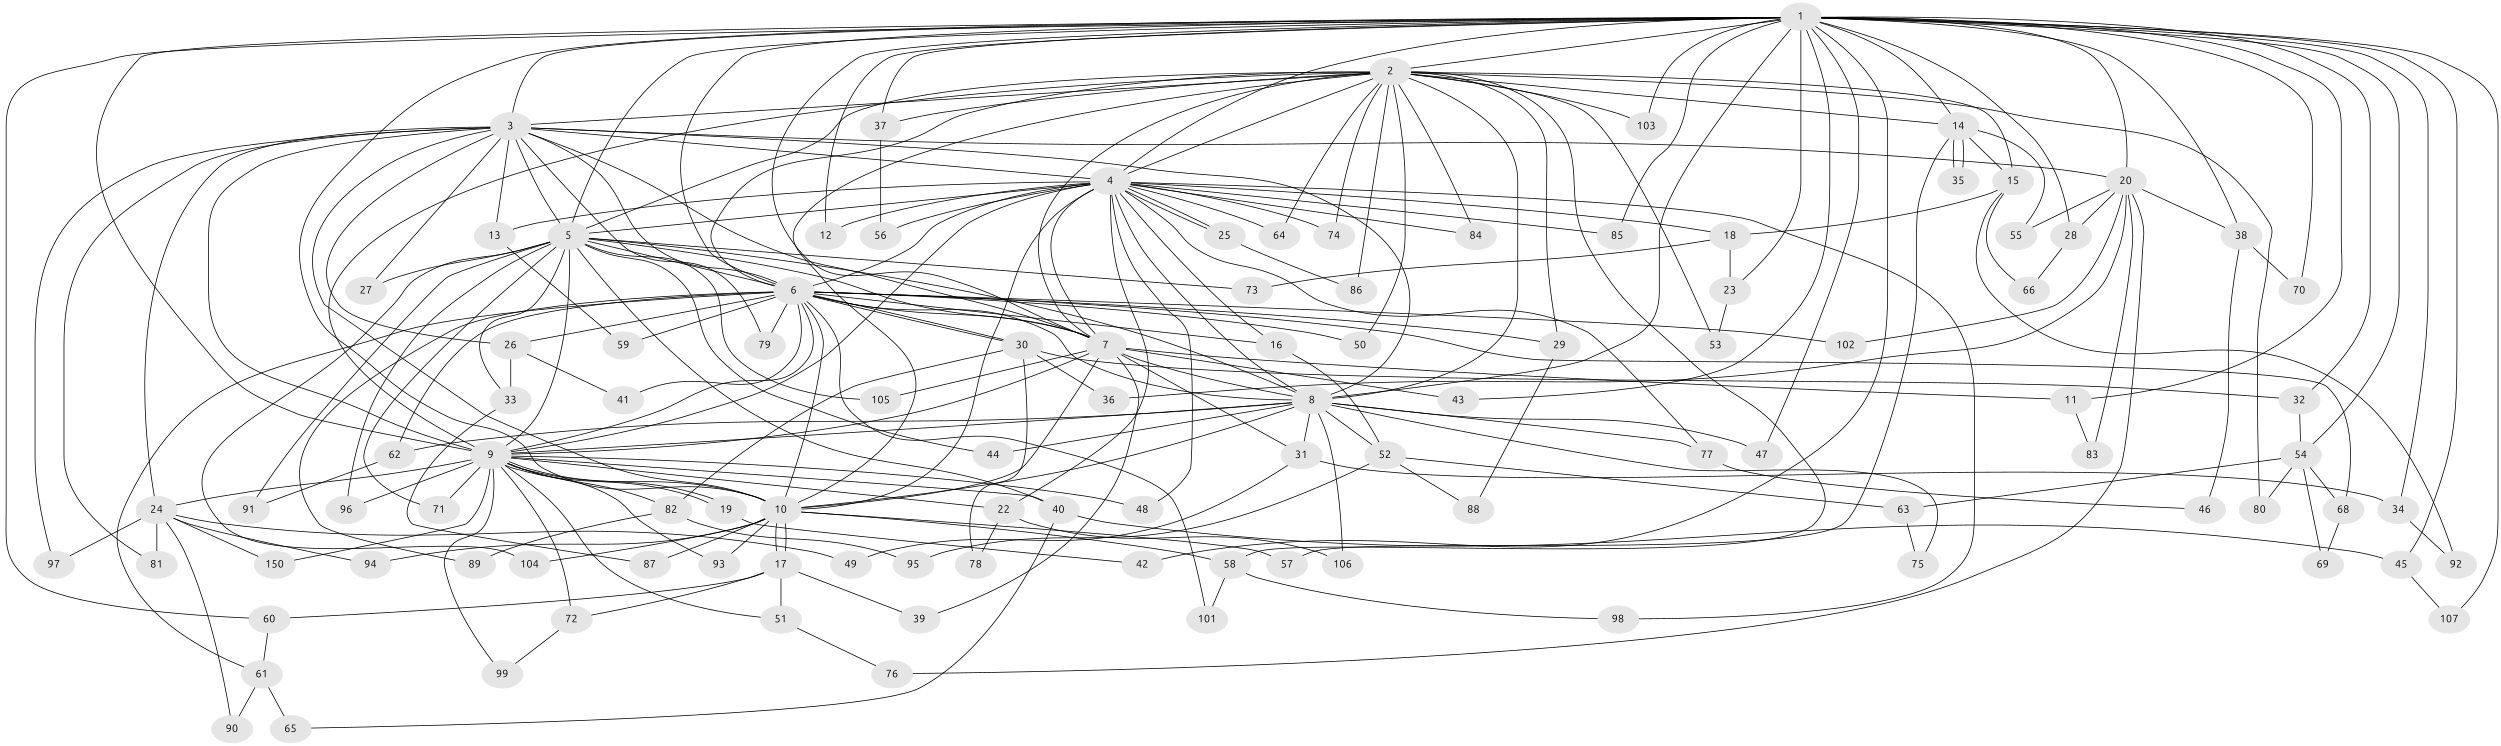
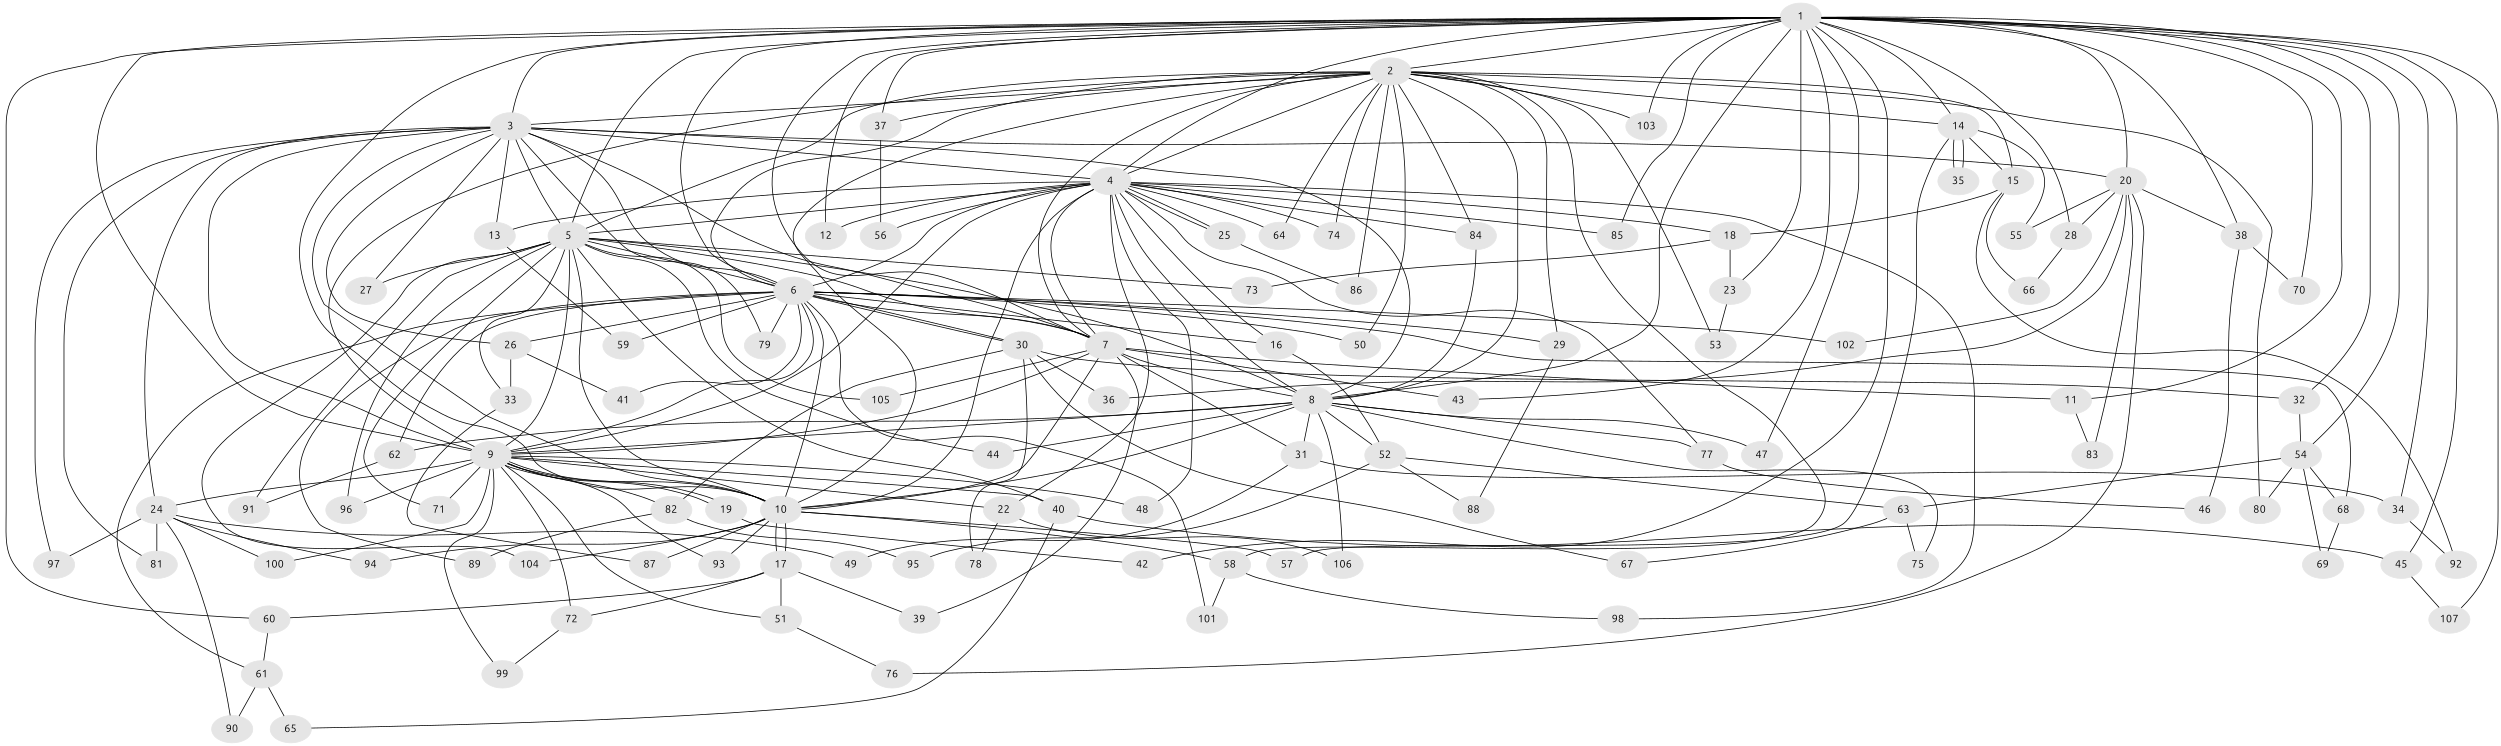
(1057, 337) -> (1441, 360)
none -> (598, 417)
(275, 565) -> (275, 565)
none -> (1627, 565)
